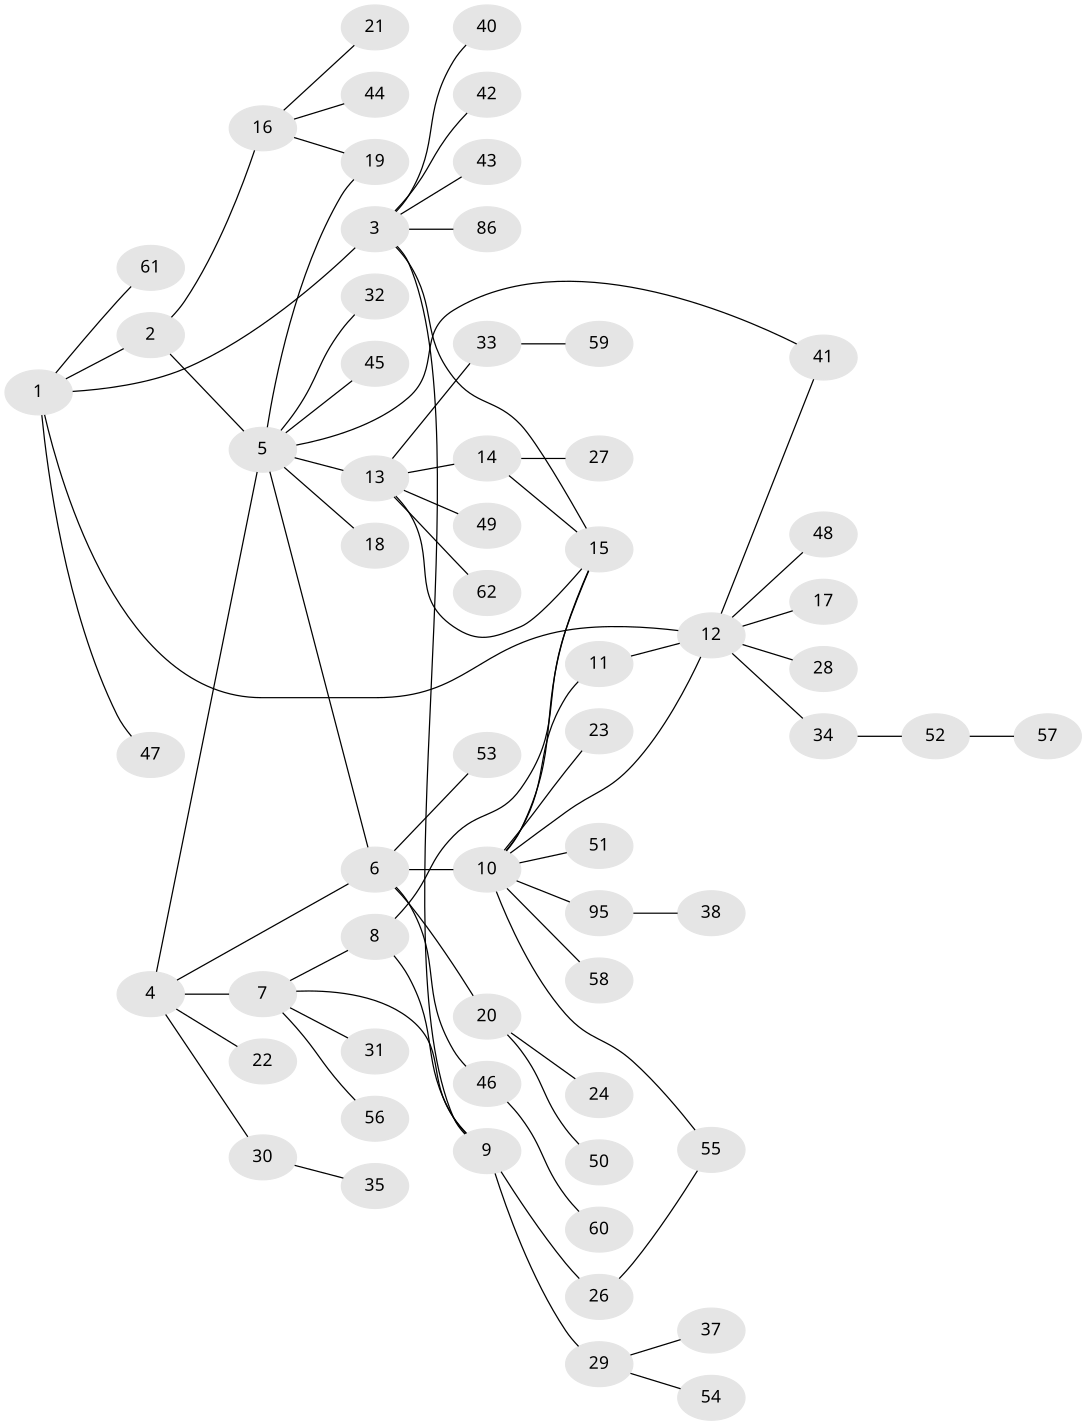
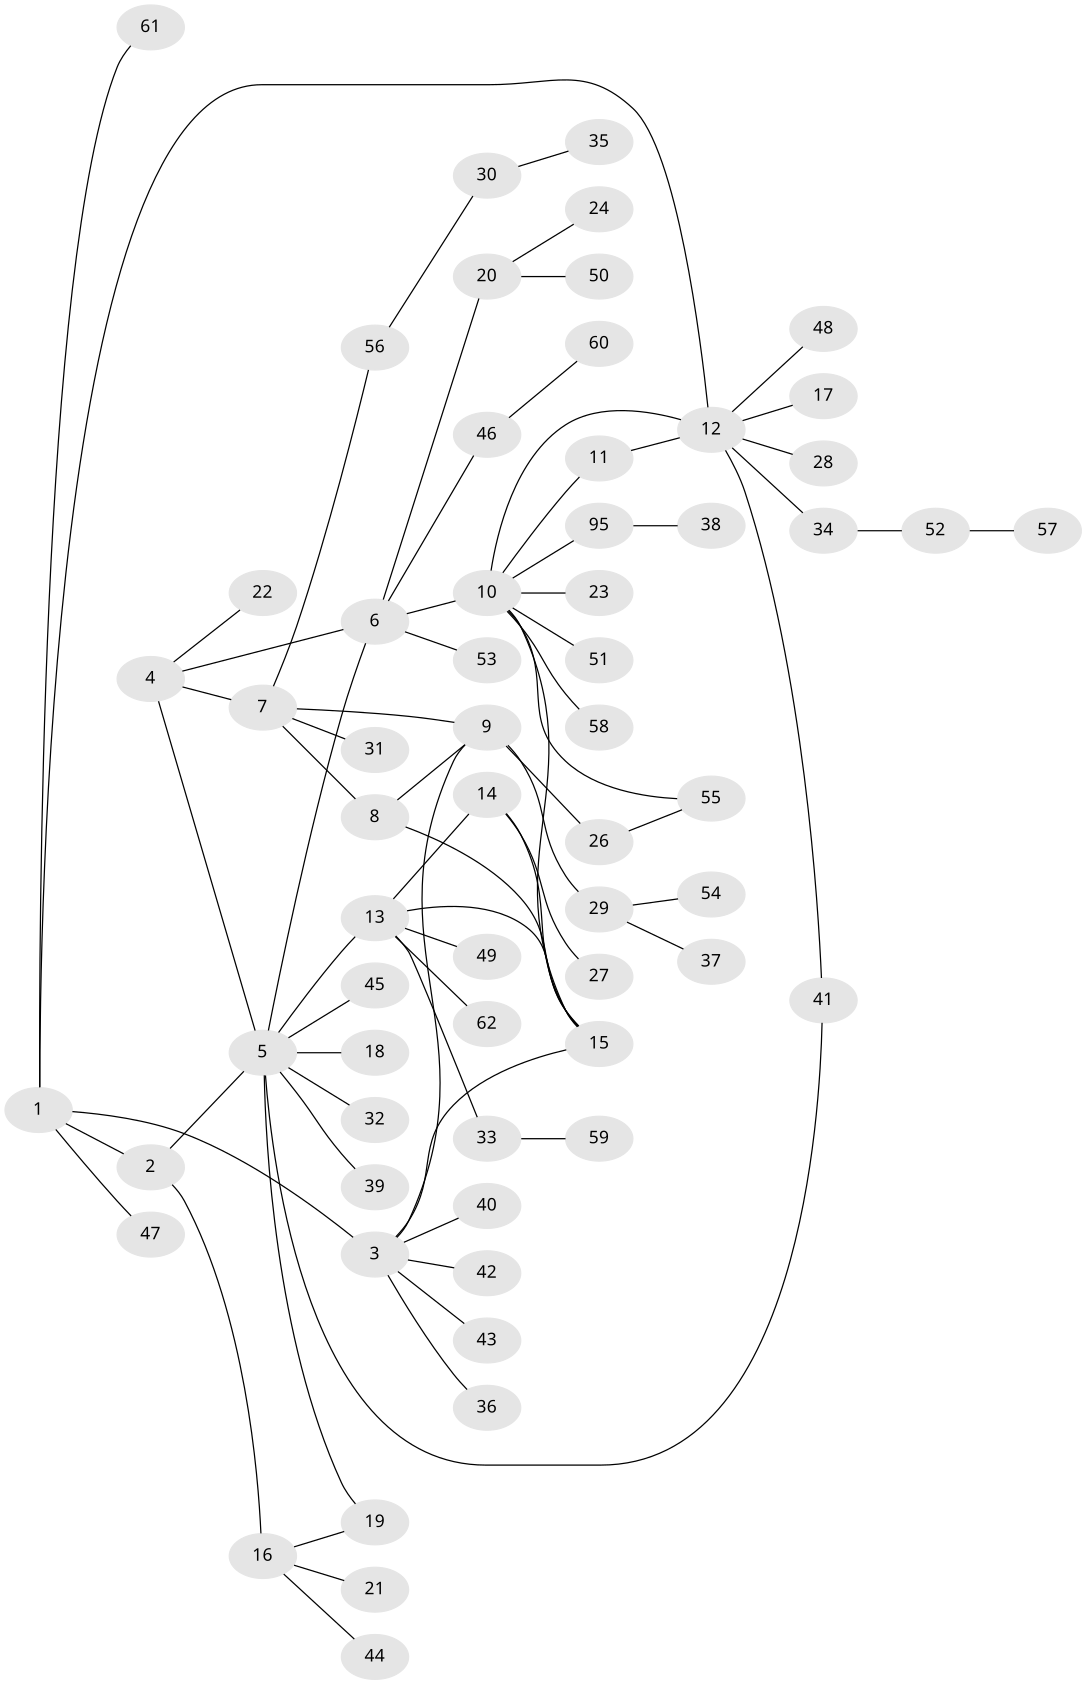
(487, 229) -> (487, 1408)
(207, 1076) -> (431, 262)
none -> (375, 1187)
